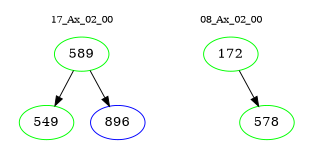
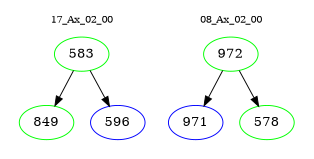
(82, 54) -> (82, 54)
(231, 54) -> (231, 54)
(47, 123) -> (47, 123)
(118, 123) -> (118, 123)
none -> (196, 123)
